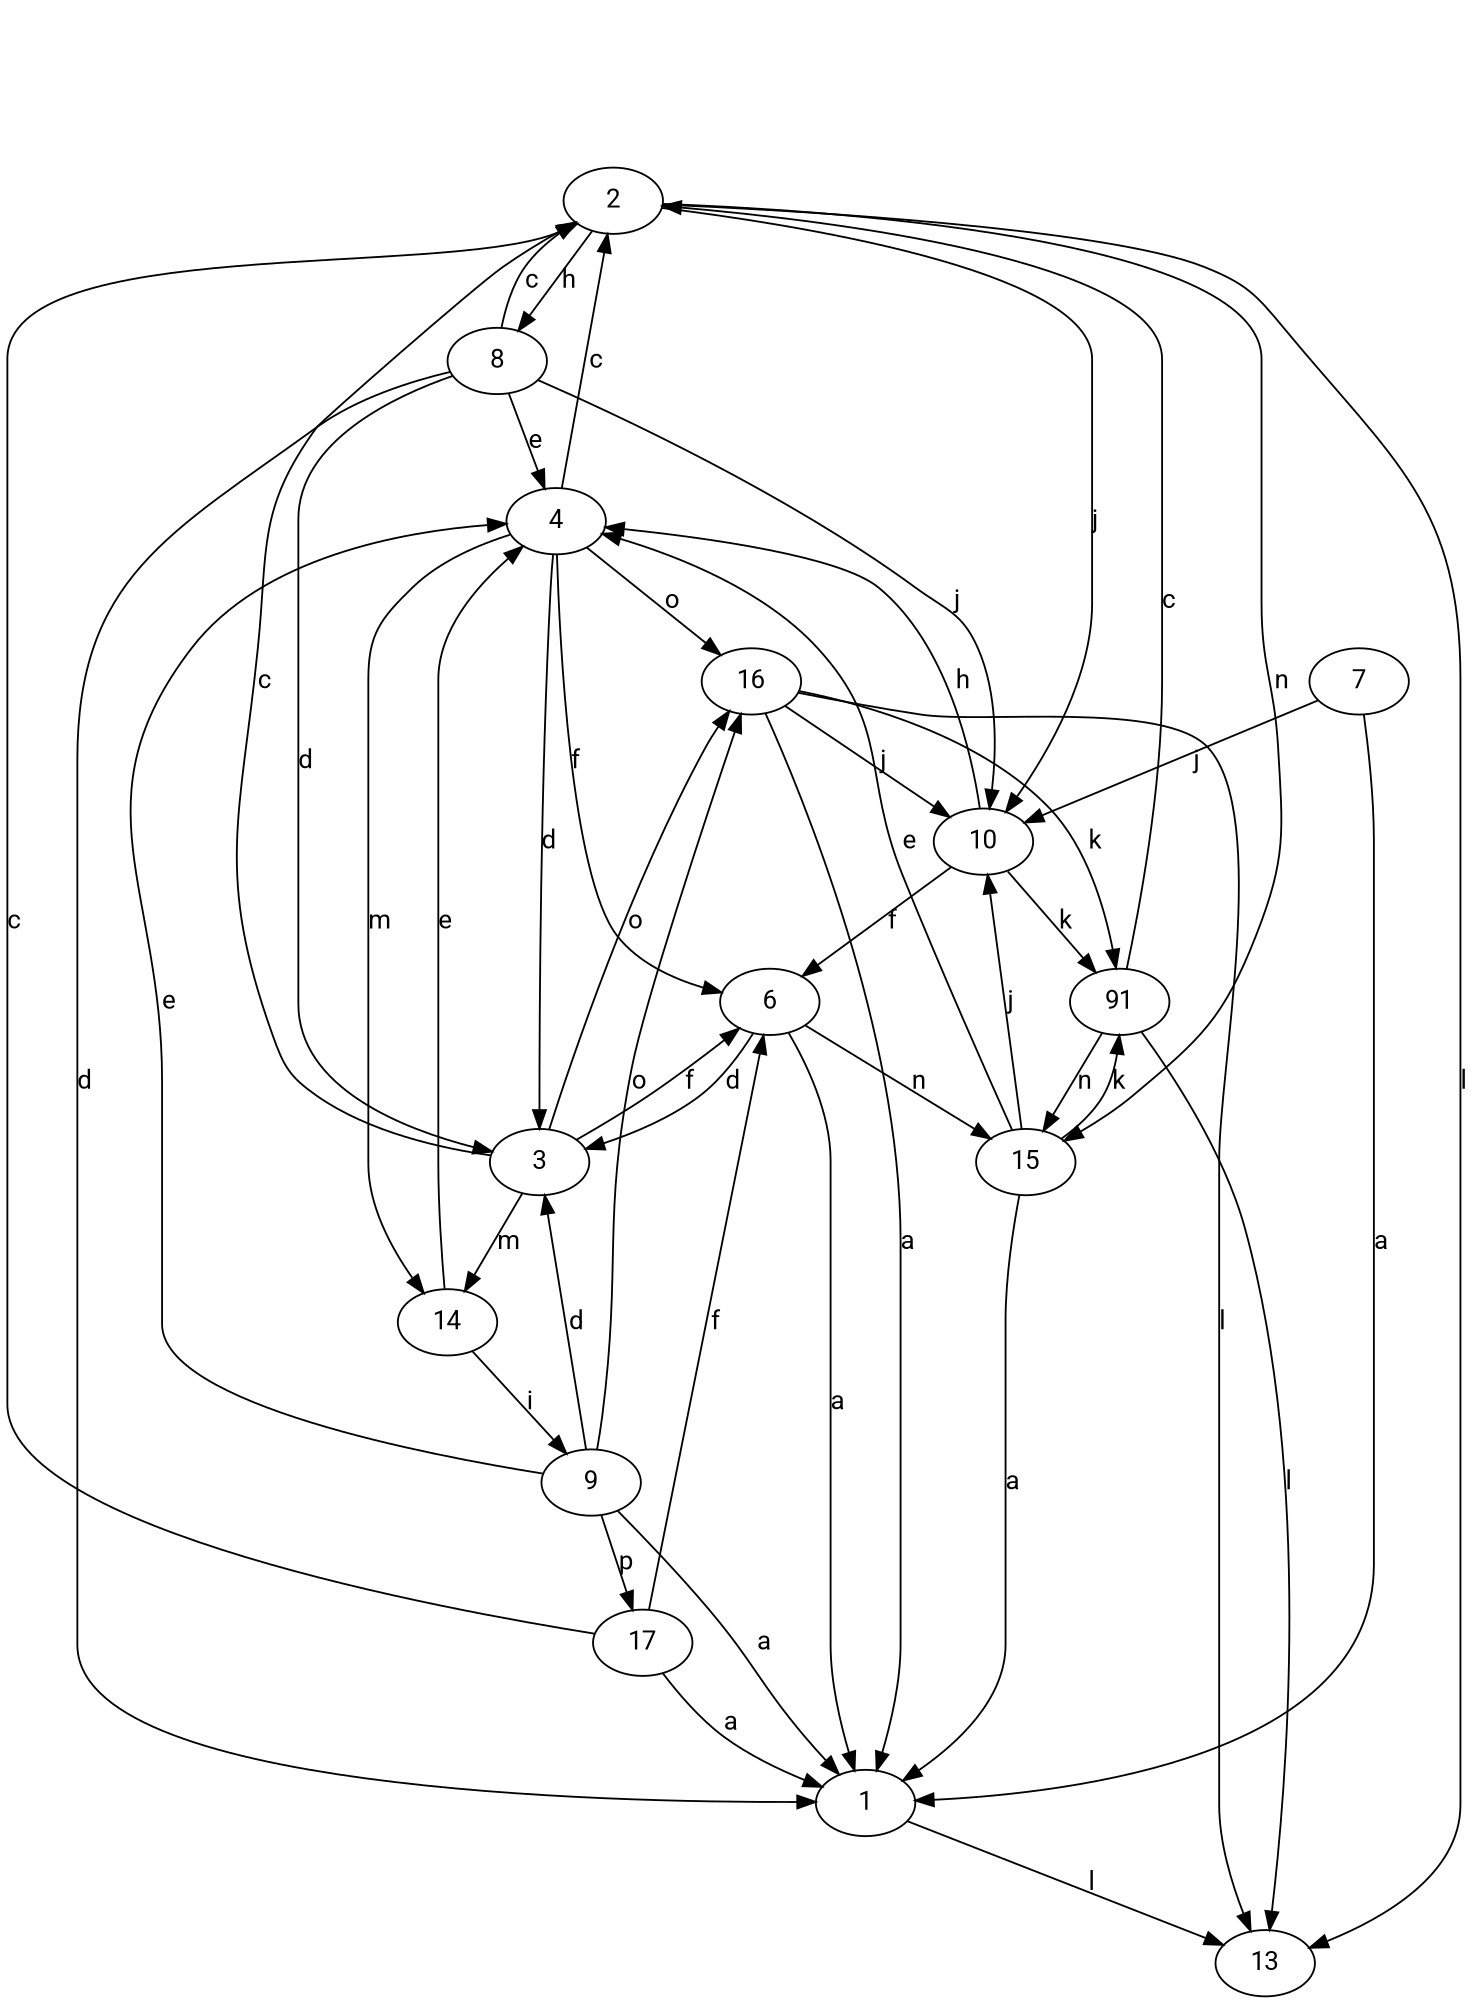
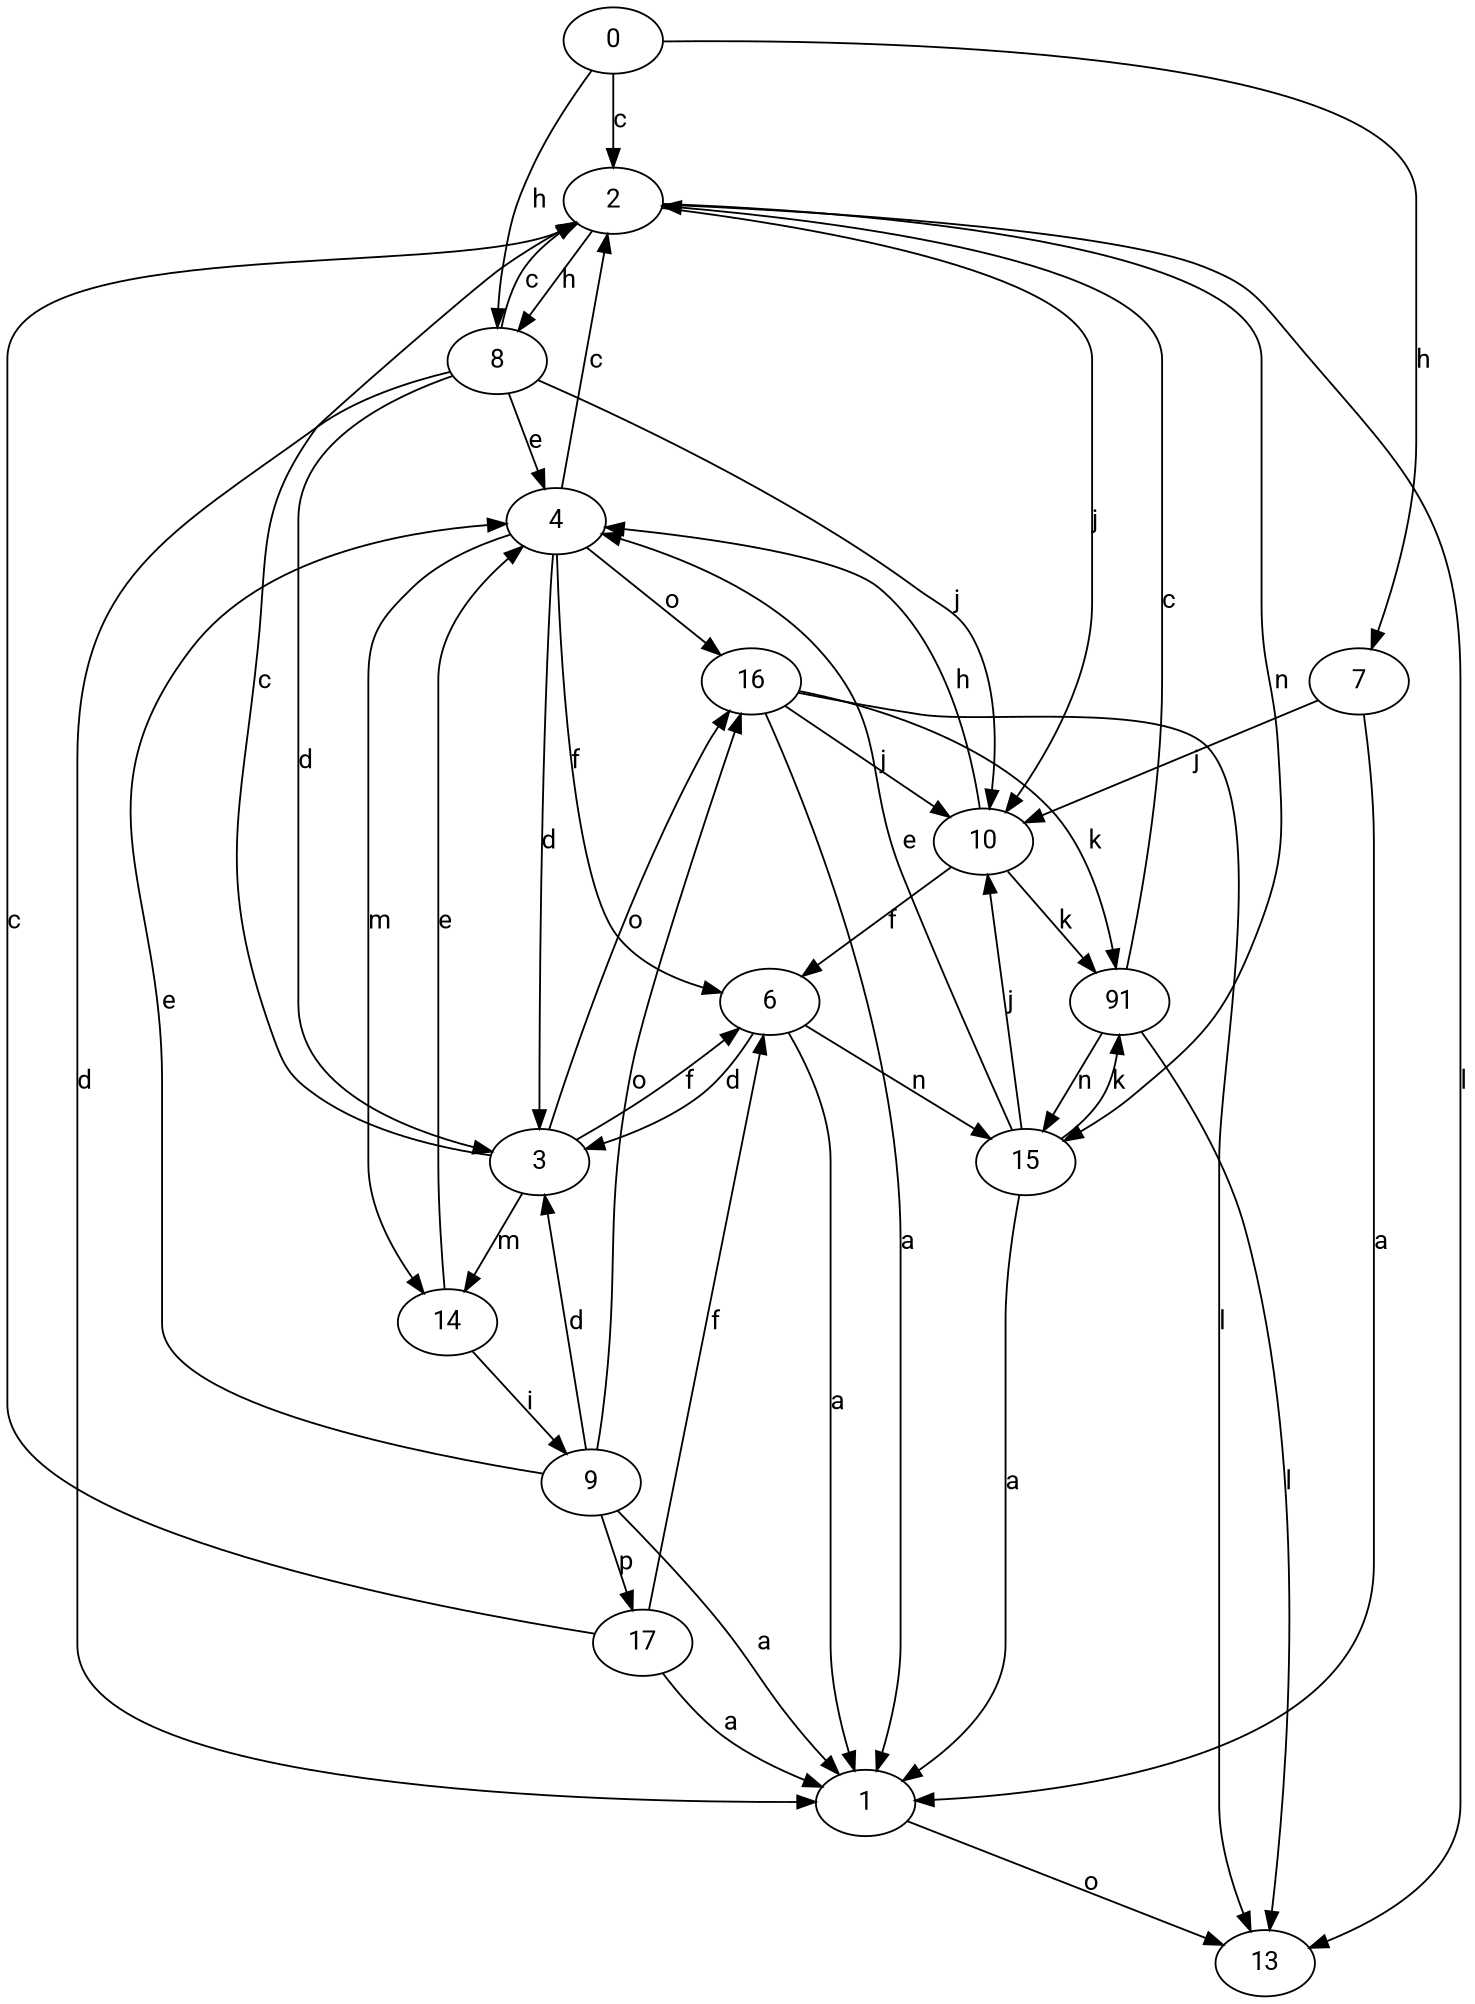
none -> (613, 41)
(1092, 1883) -> (1092, 1883)
